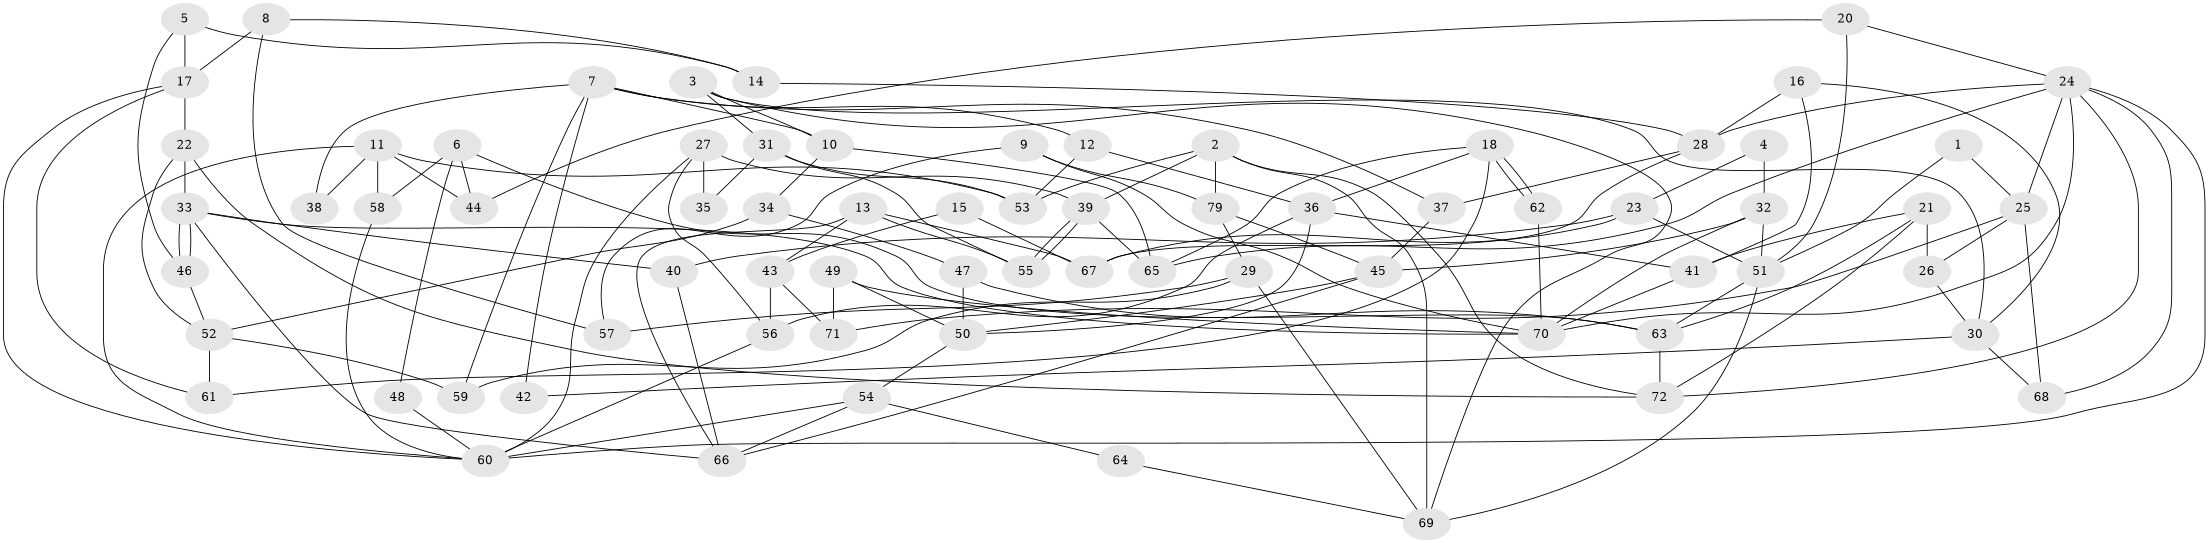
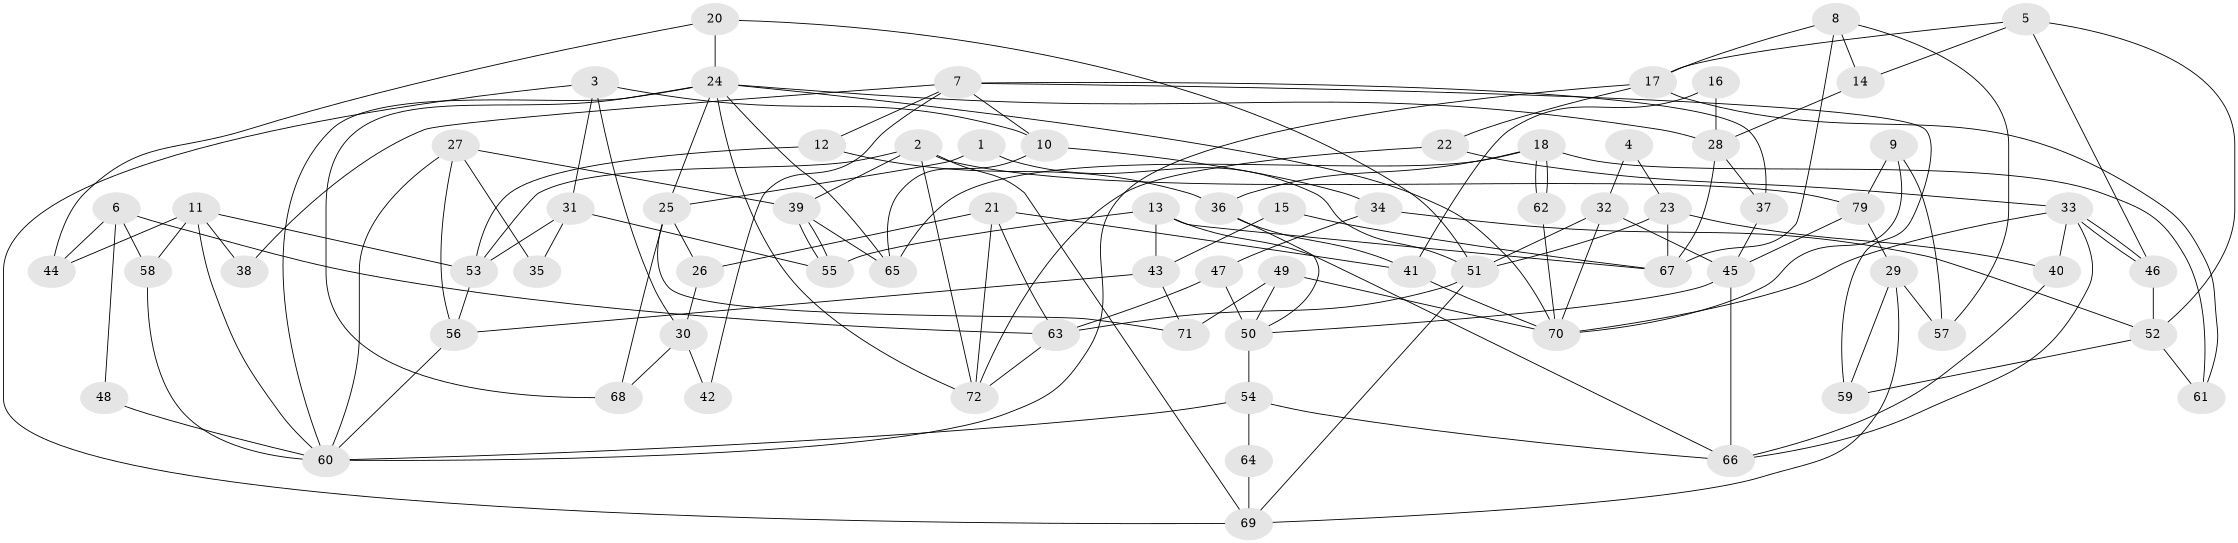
(2020, 147) -> none
none -> (1807, 181)
(142, 248) -> (2231, 125)
(1052, 316) -> (464, 303)
